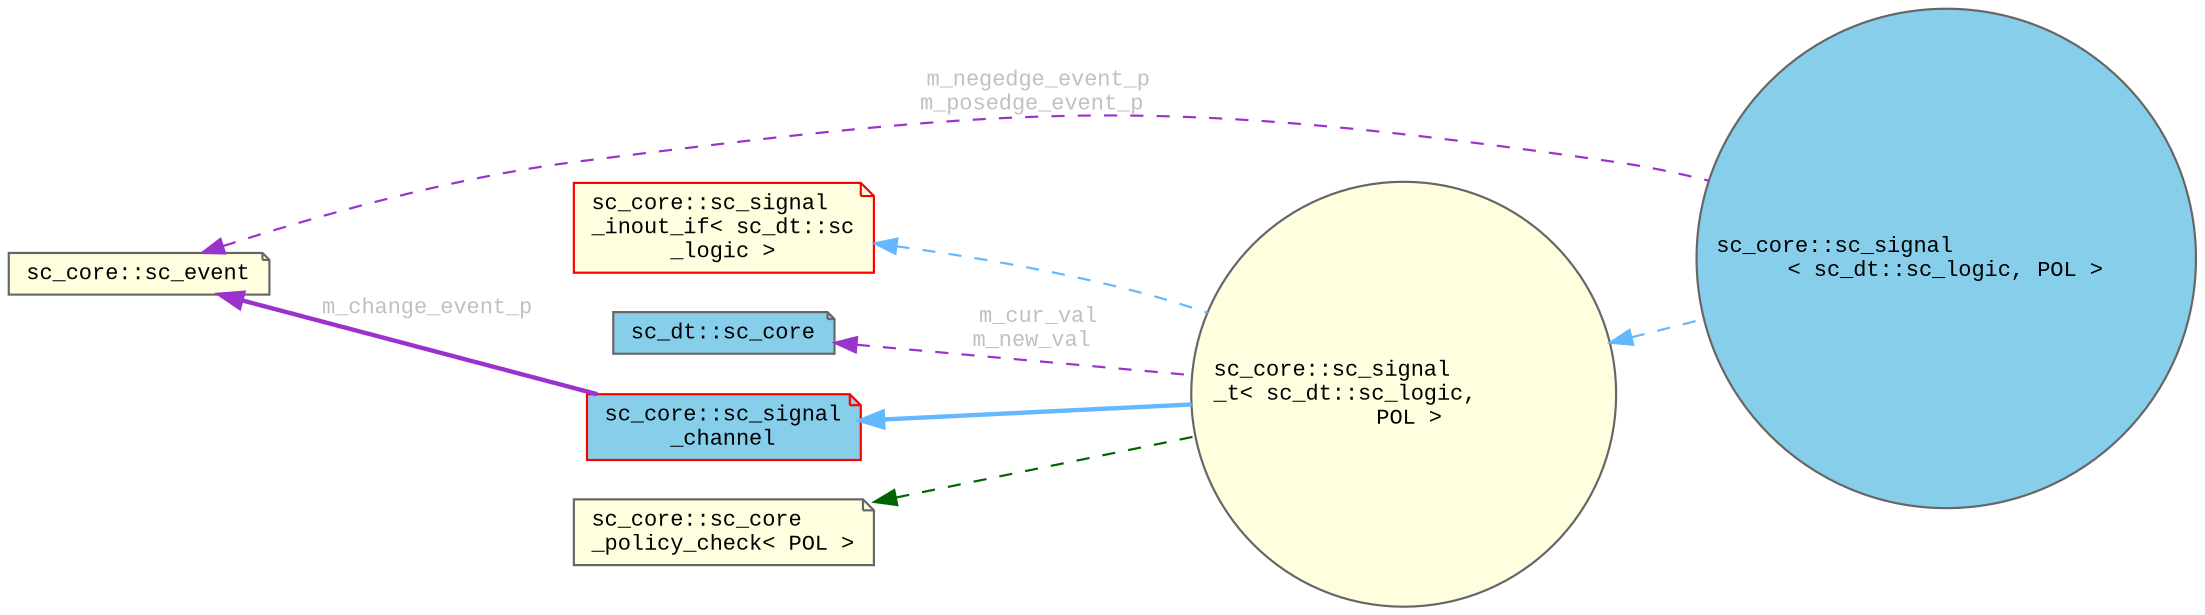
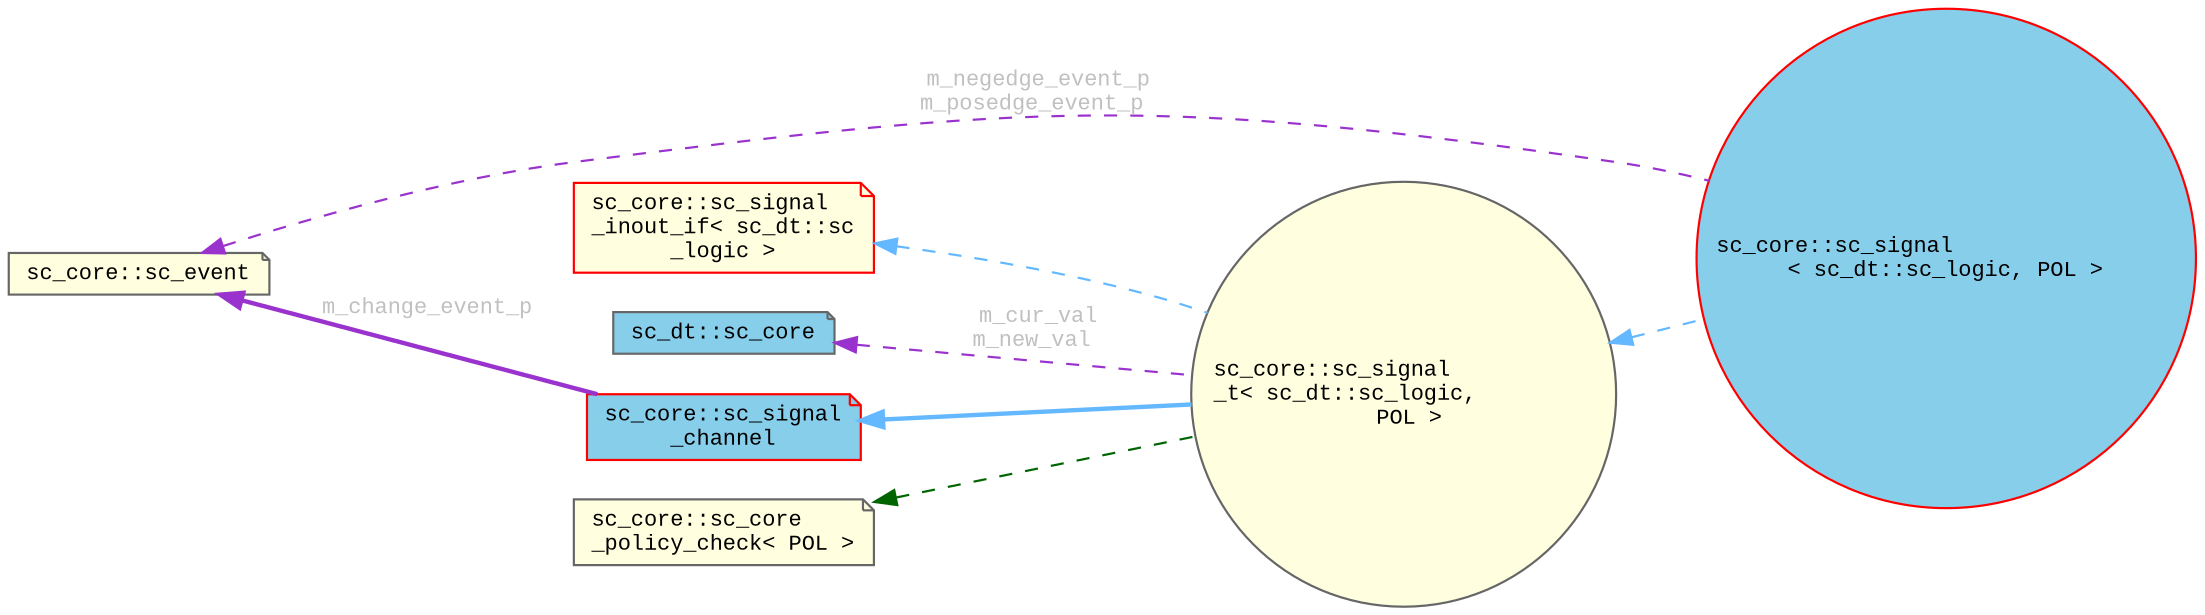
(1946, 258) -> (1946, 258)
